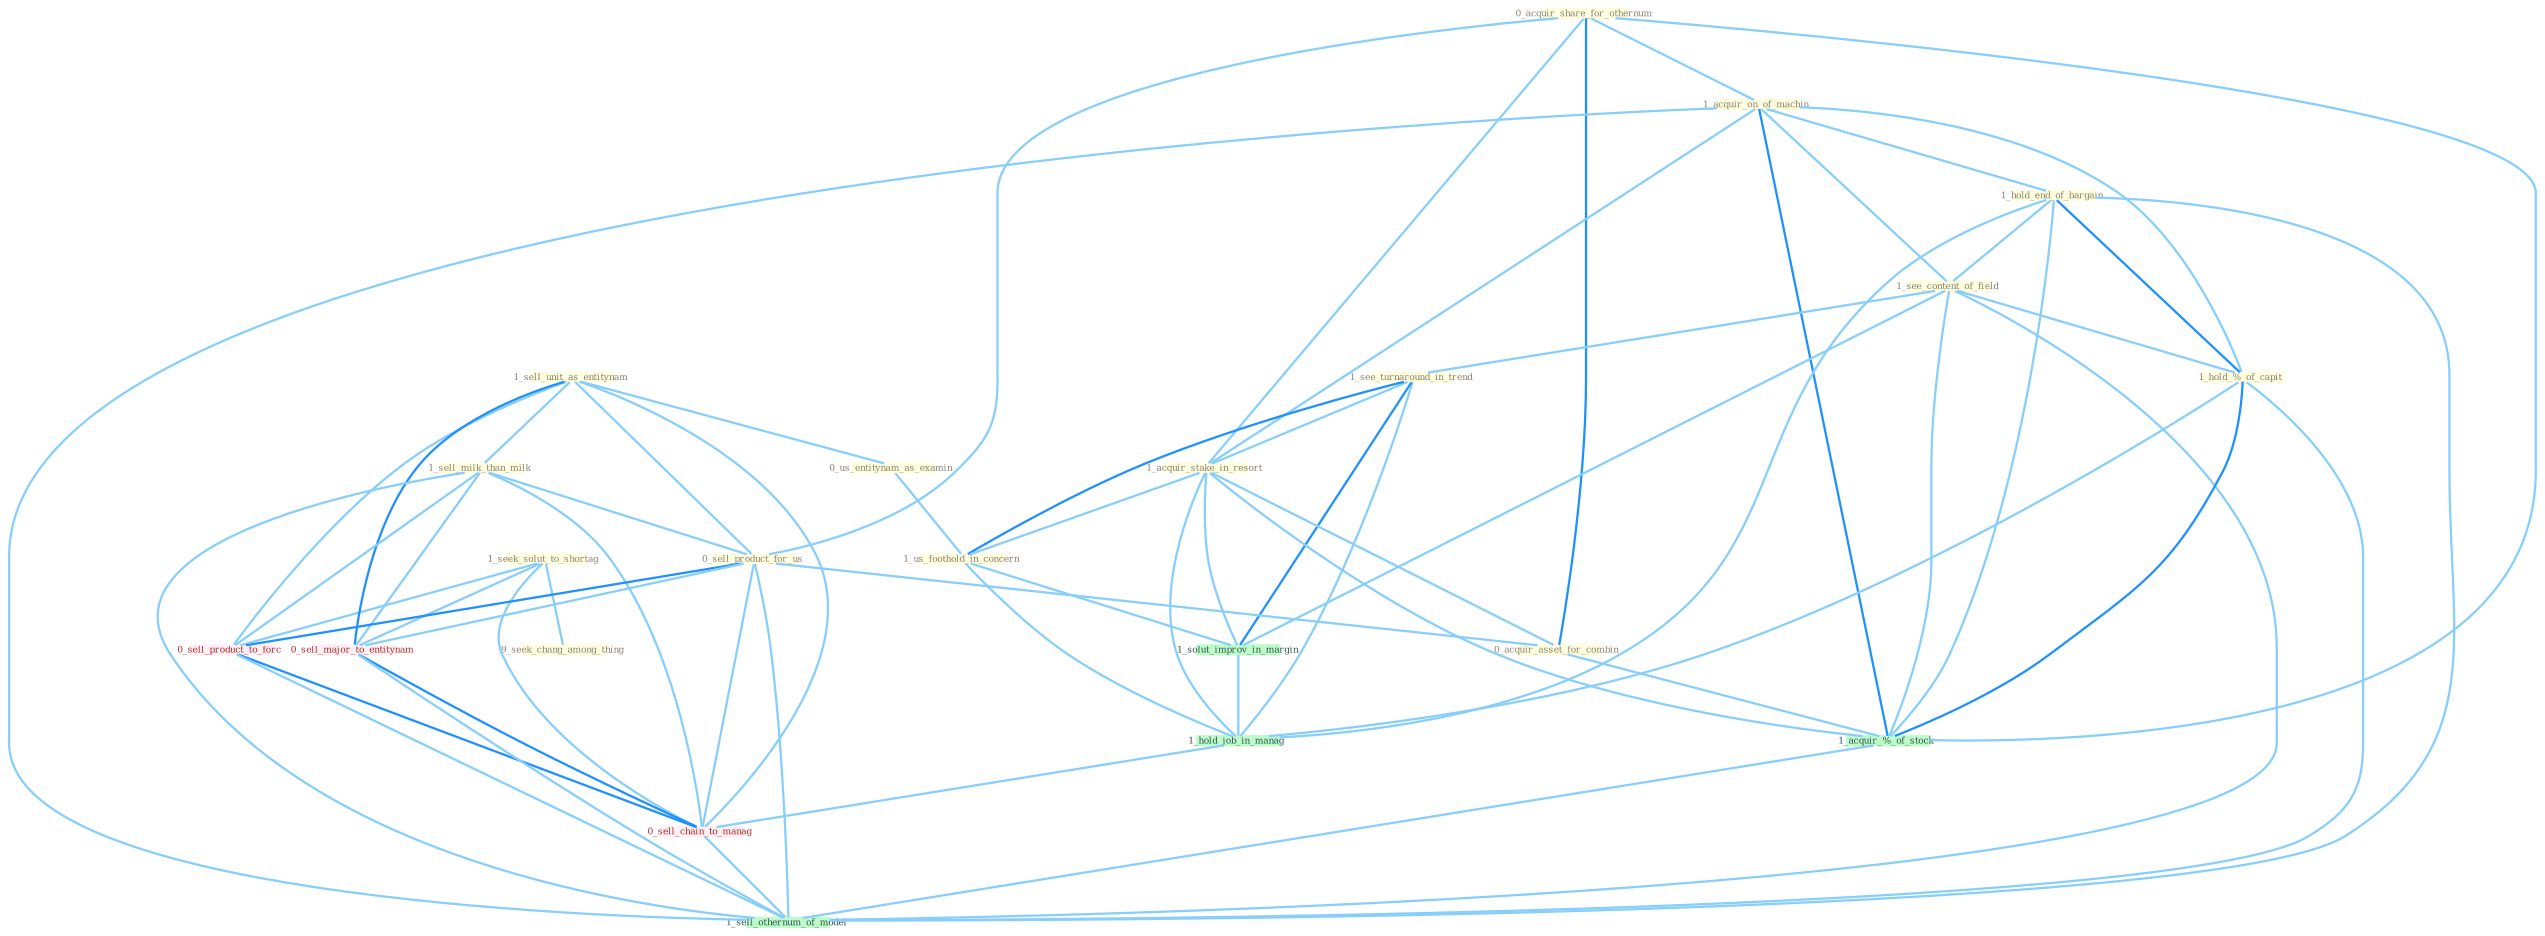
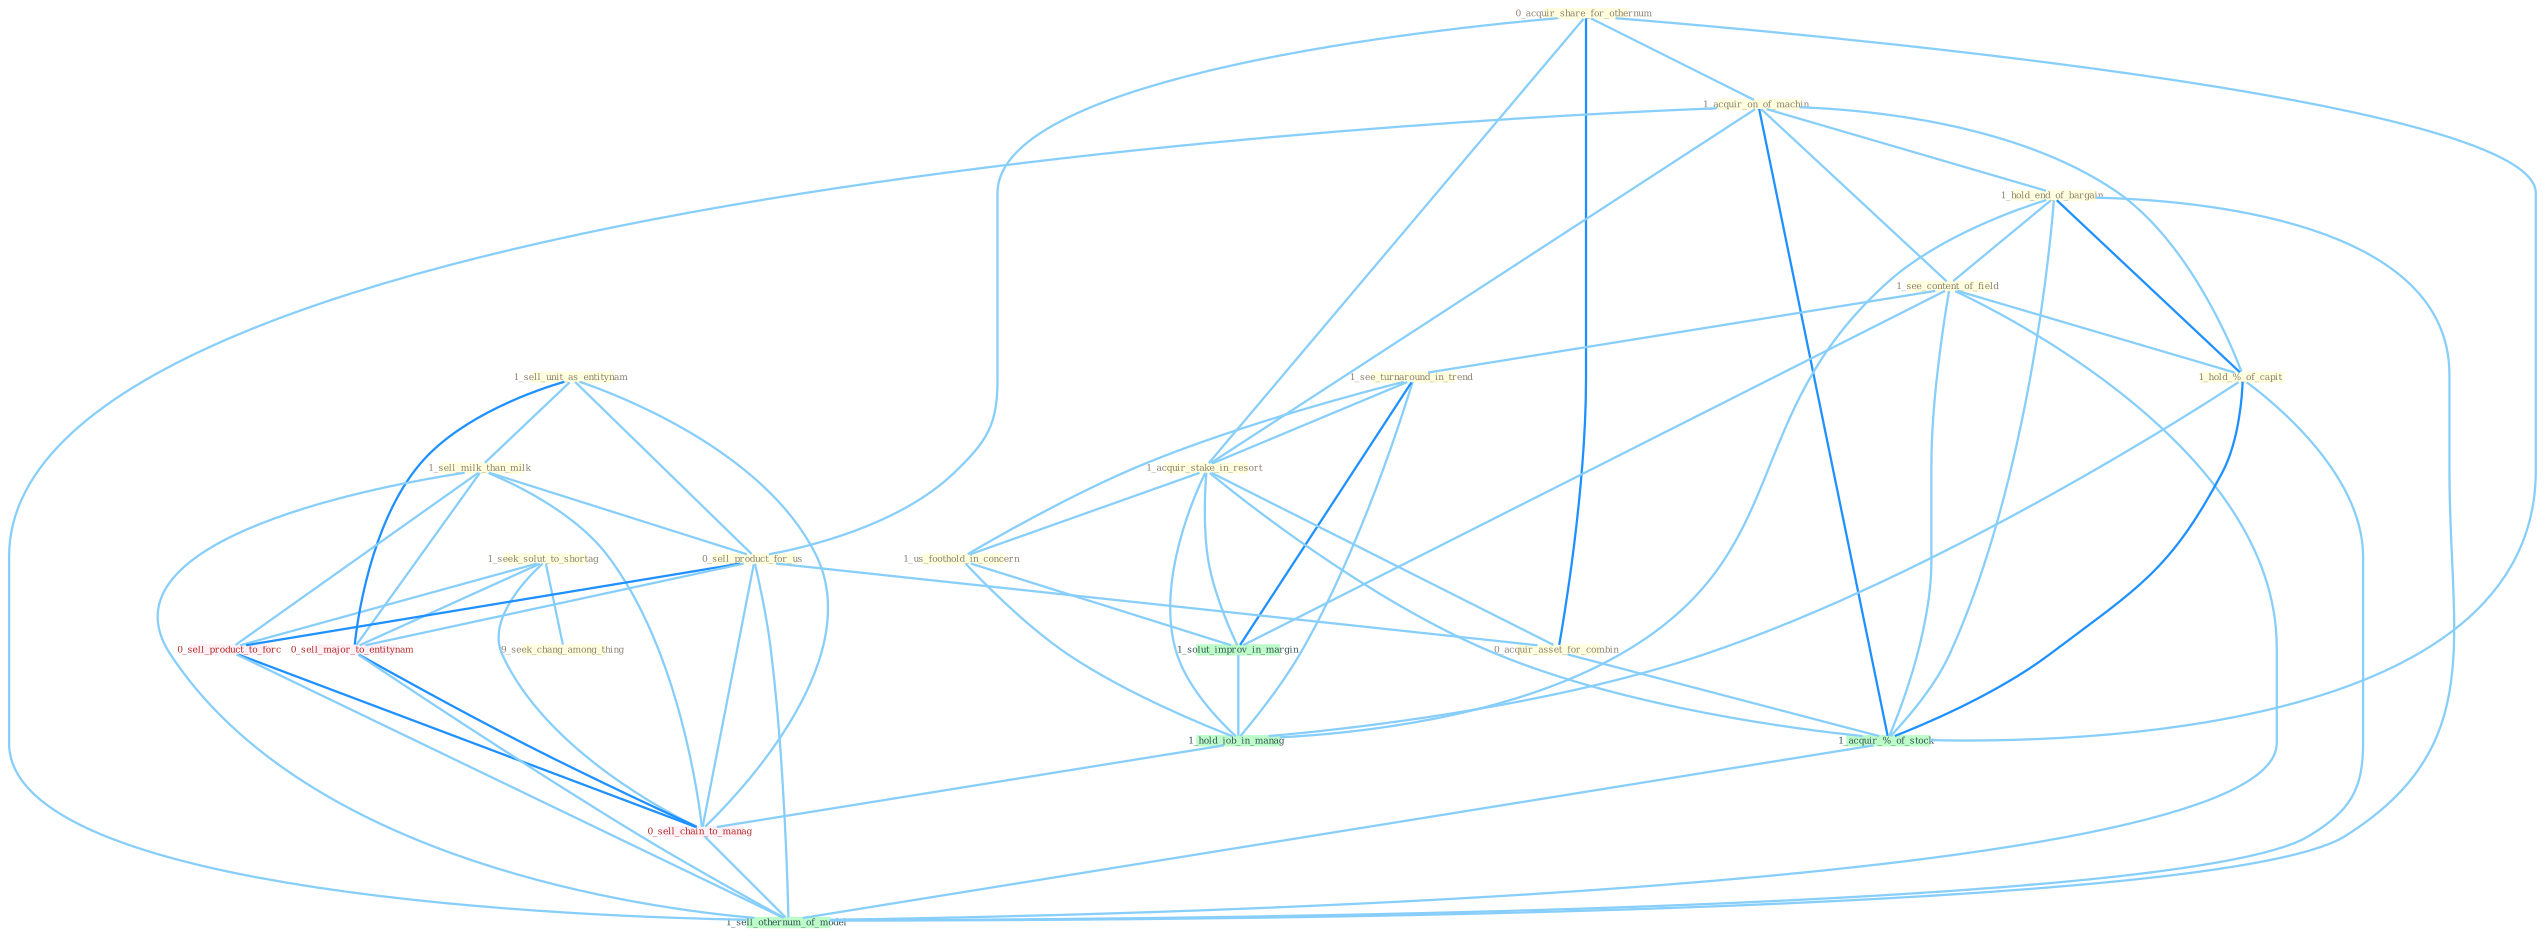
(1179, 450) -> (1179, 450)
(893, 468) -> none
(395, 471) -> none
